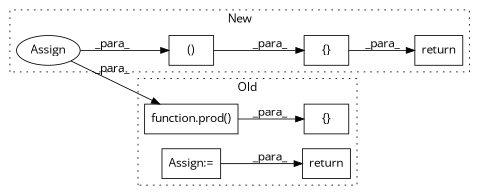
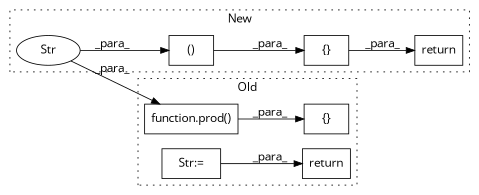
(48, 50) -> (48, 50)
(191, 164) -> (191, 164)
